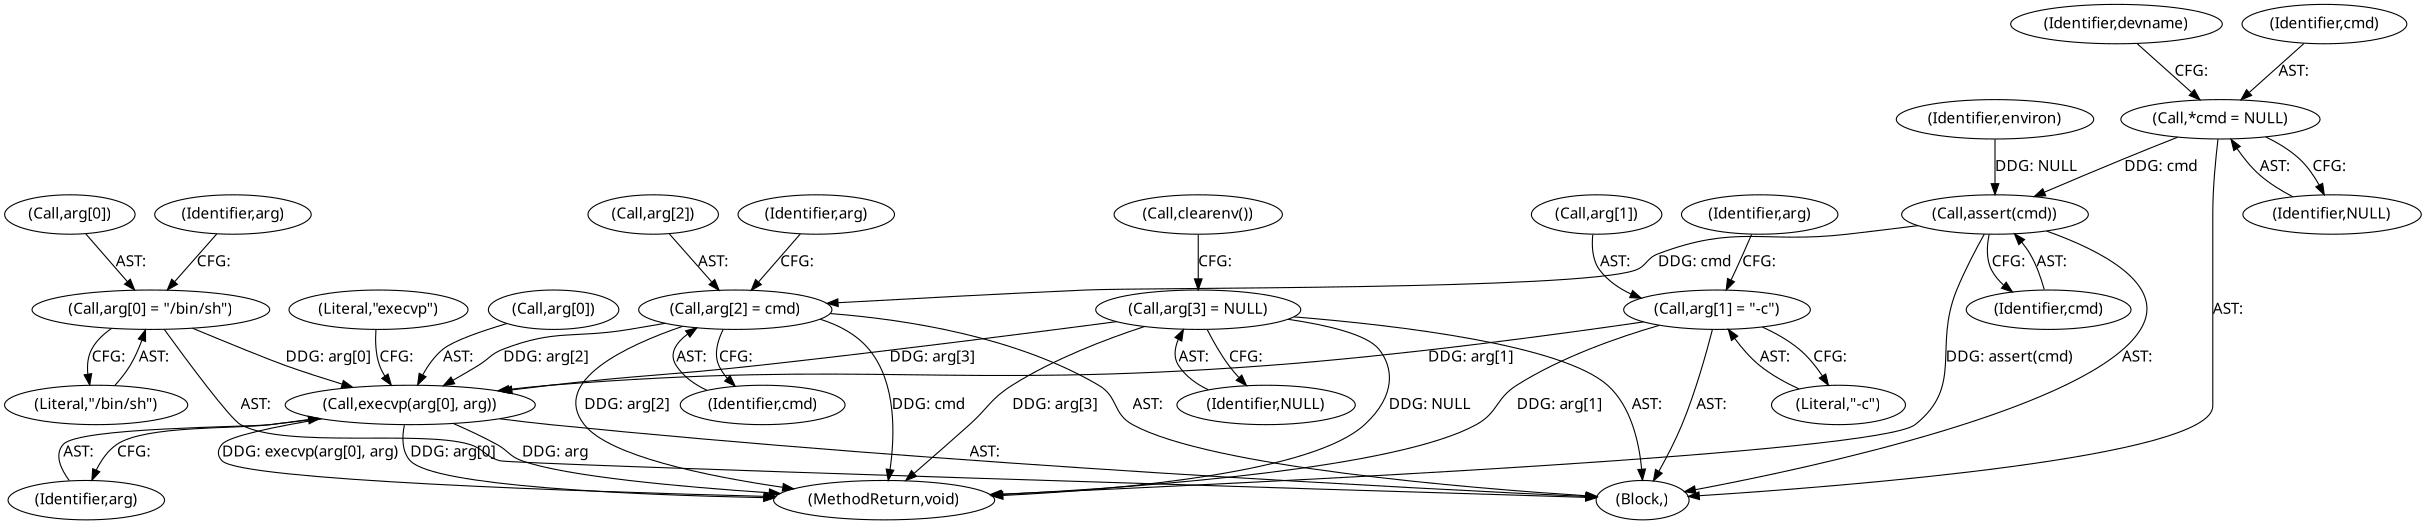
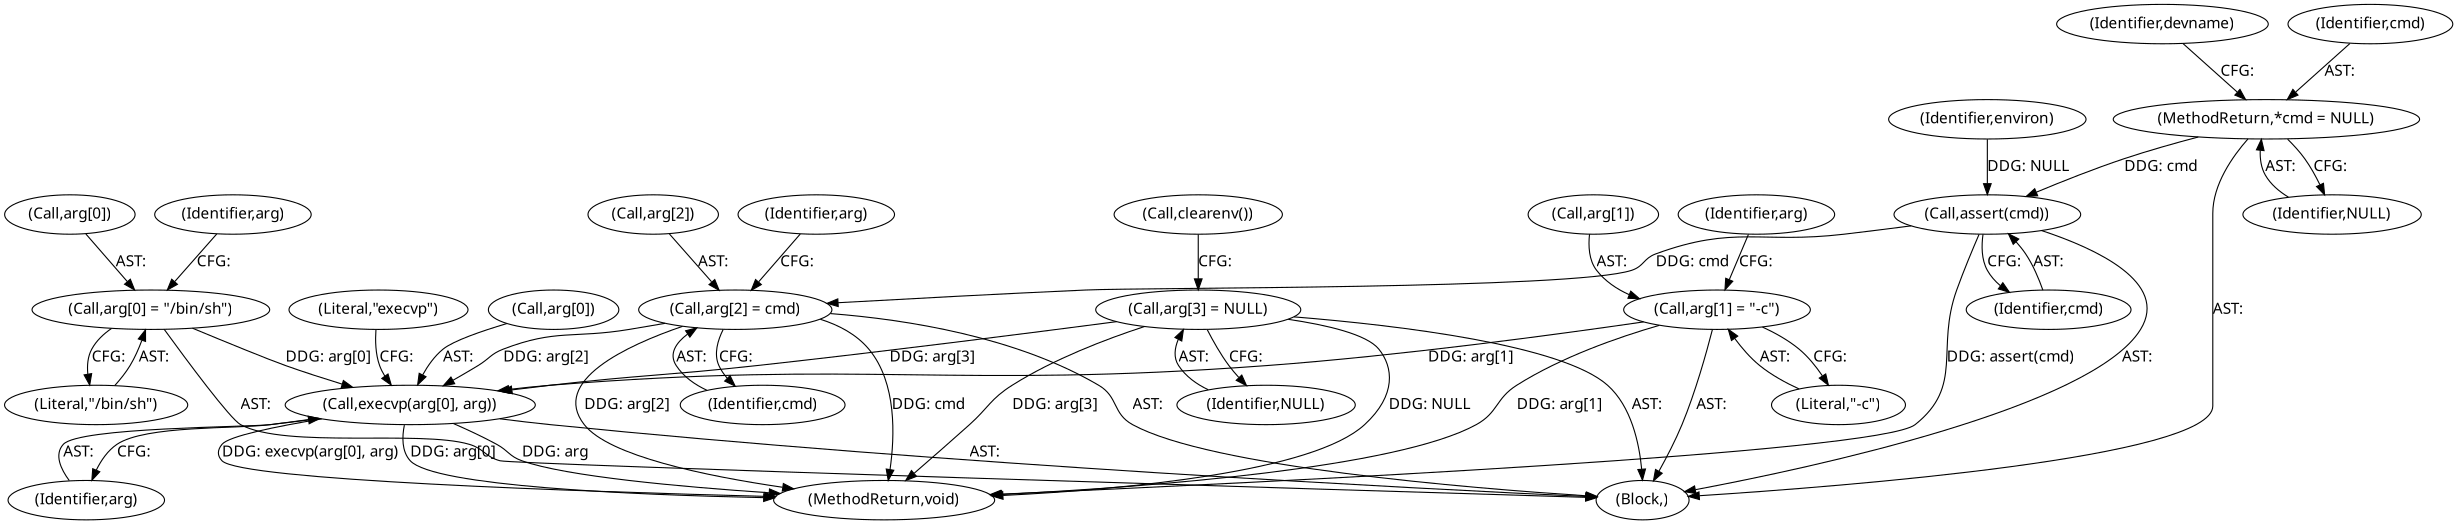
(2220, 119) -> (2266, 119)
